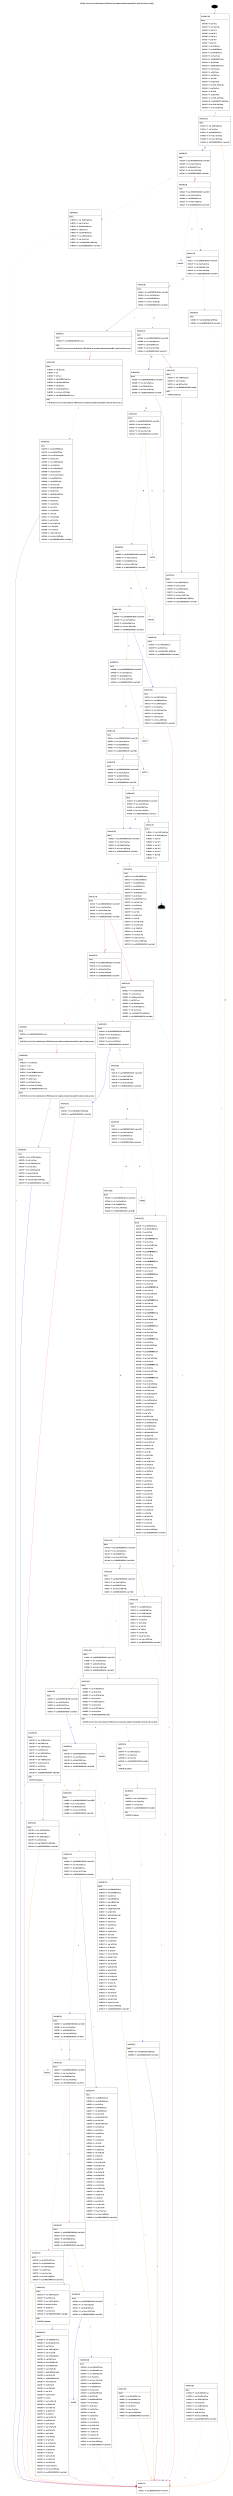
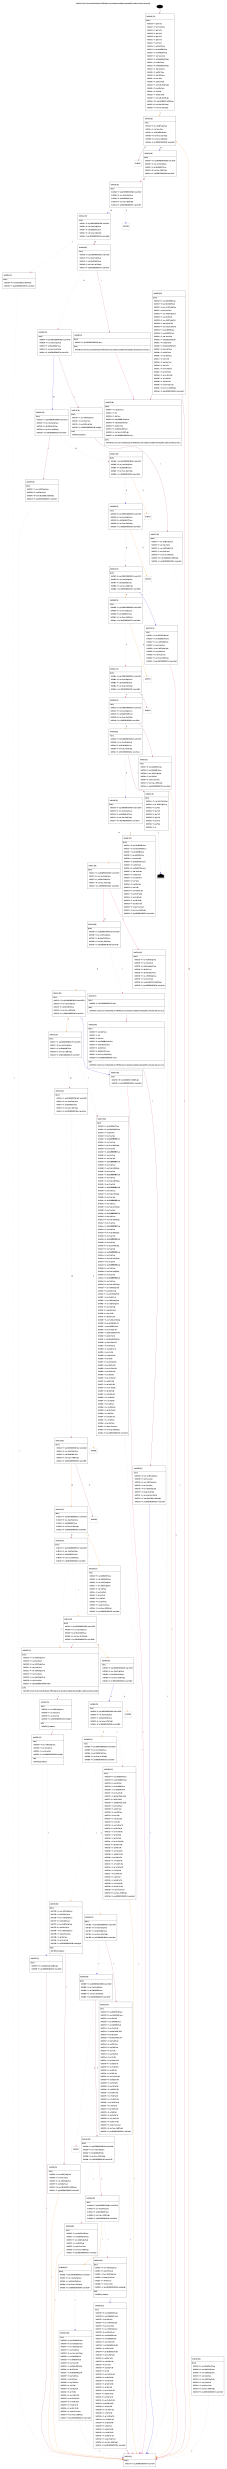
none -> (138, 164)
(85, 229) -> none
(74, 422) -> (151, 396)
(123, 807) -> (148, 739)
none -> (94, 1520)
(64, 1786) -> (84, 1832)
(73, 2403) -> none
